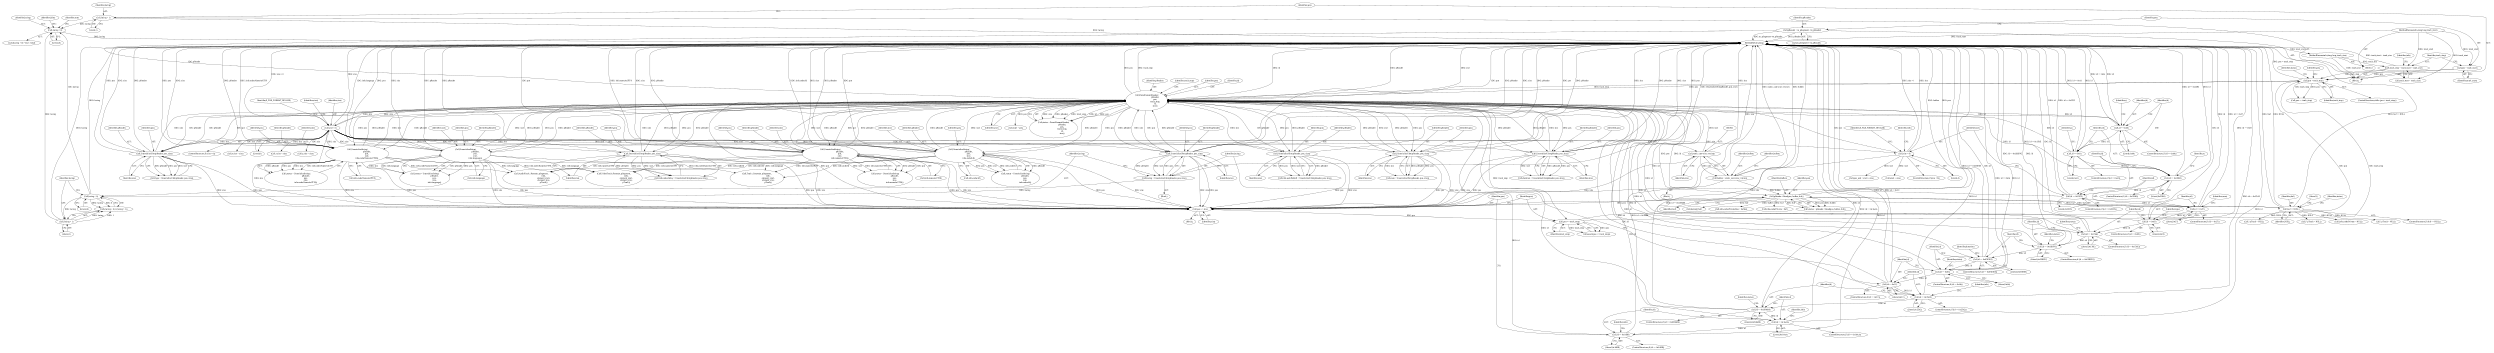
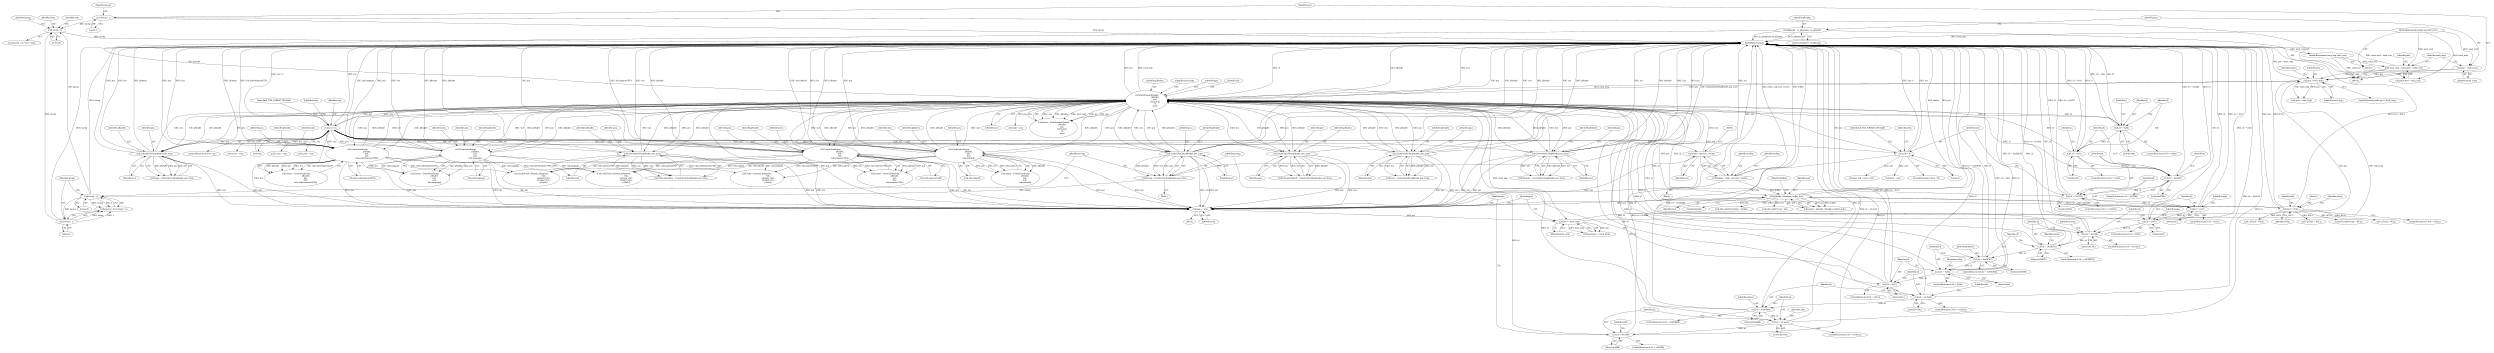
(1903, 292) -> none
